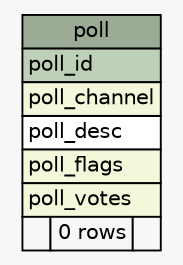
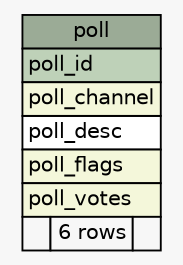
(93, 233) -> (93, 233)
